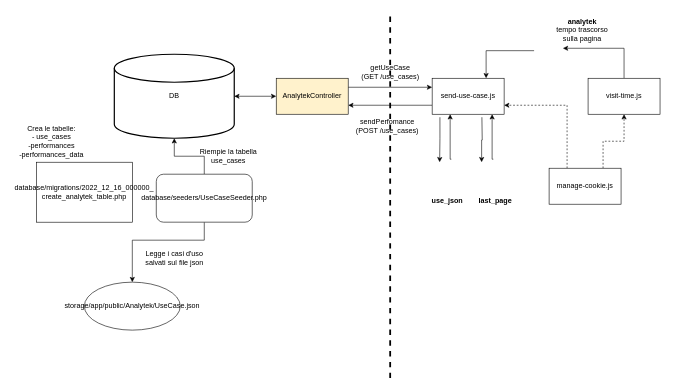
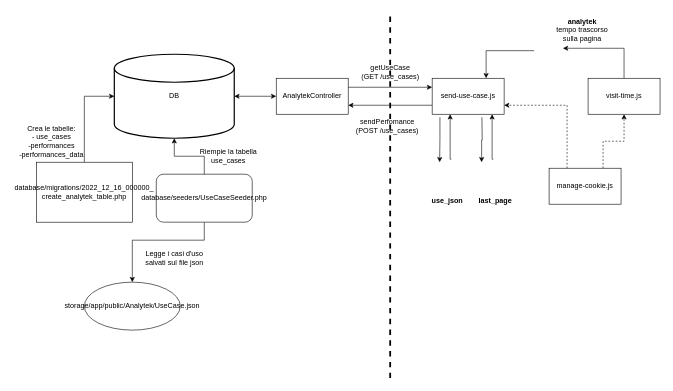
none -> (84, 96)
(312, 96) -> (312, 96)
